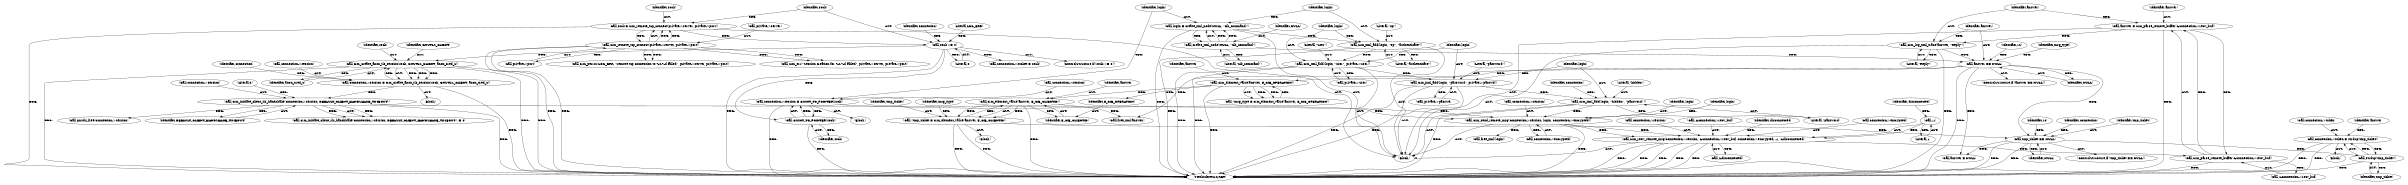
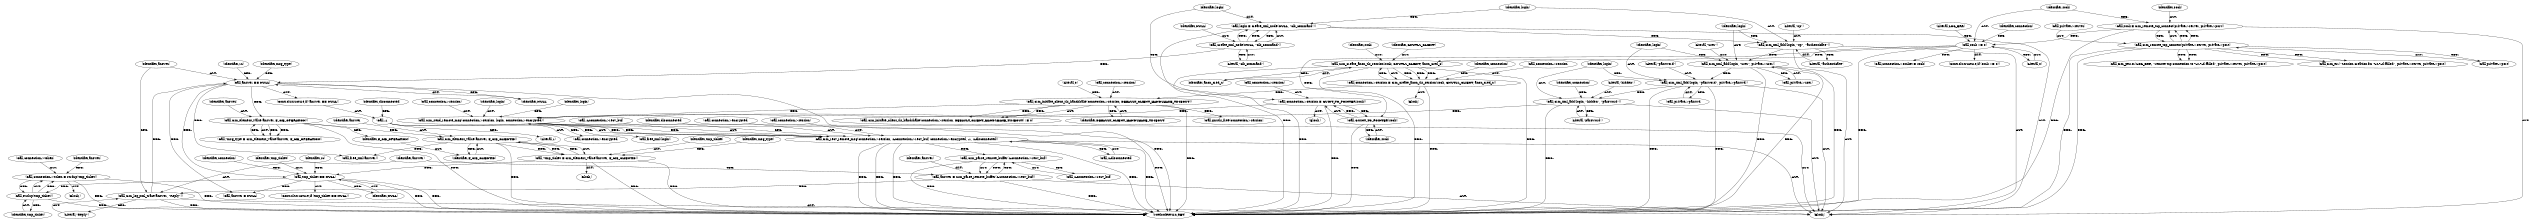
(1930, 132) -> (348, 111)
